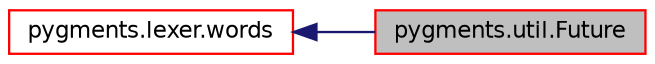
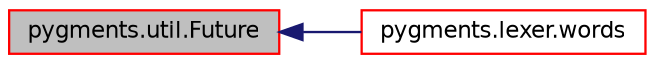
(346, 32) -> (332, 32)
